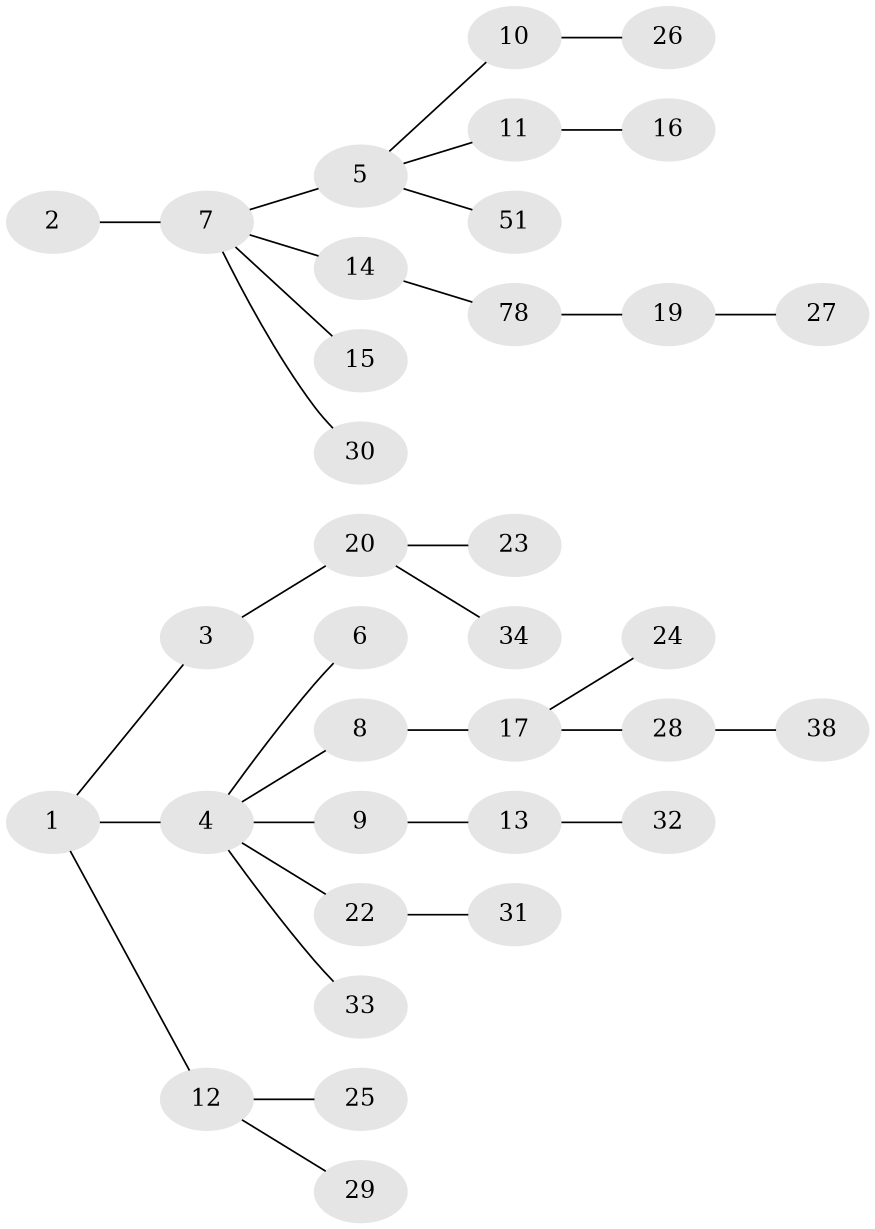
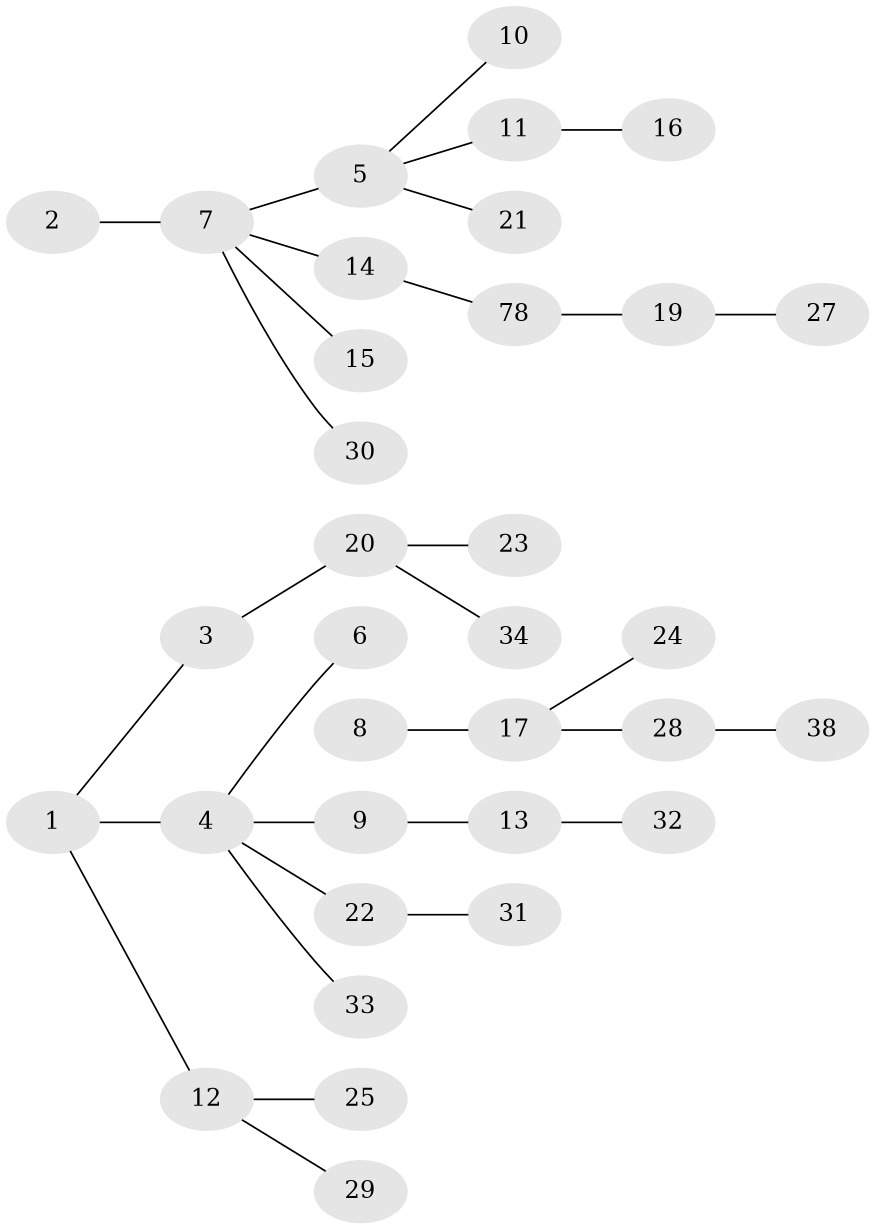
(669, 38) -> none
(515, 222) -> (515, 222)
(284, 776) -> none
